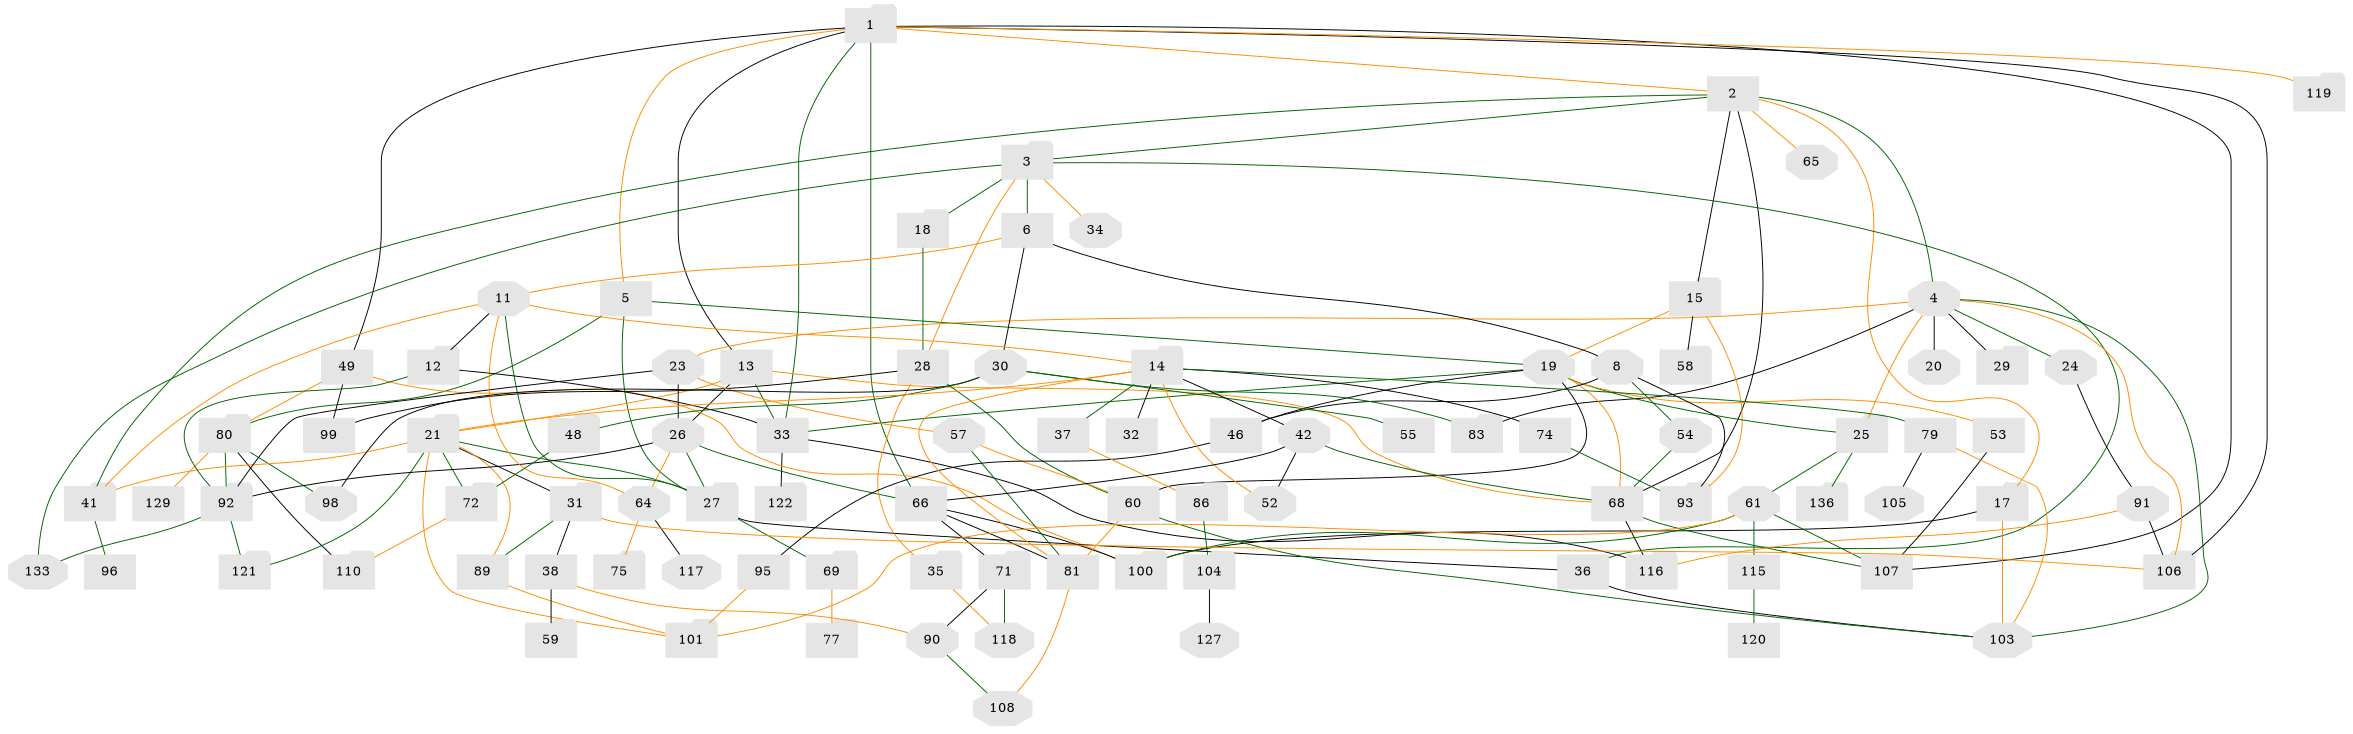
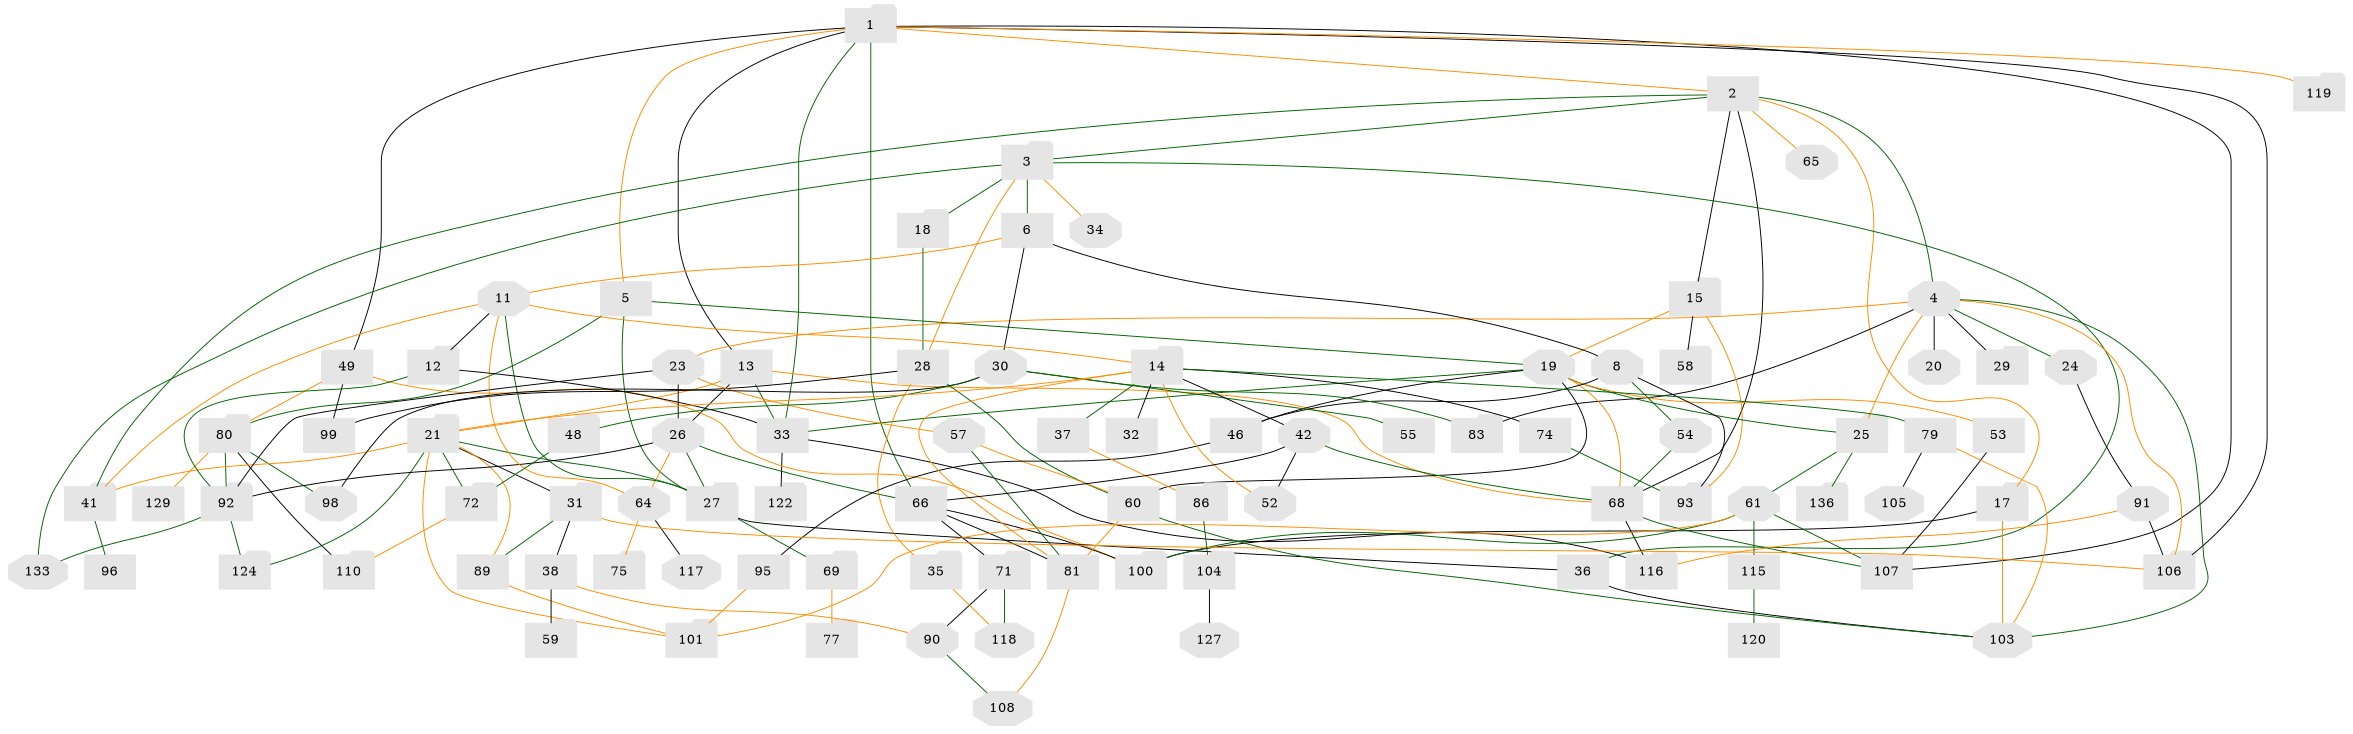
(245, 572) -> (245, 572)
